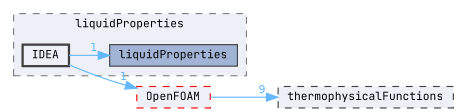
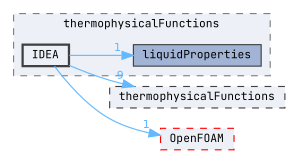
(130, 24) -> (142, 24)
(238, 97) -> (96, 76)
